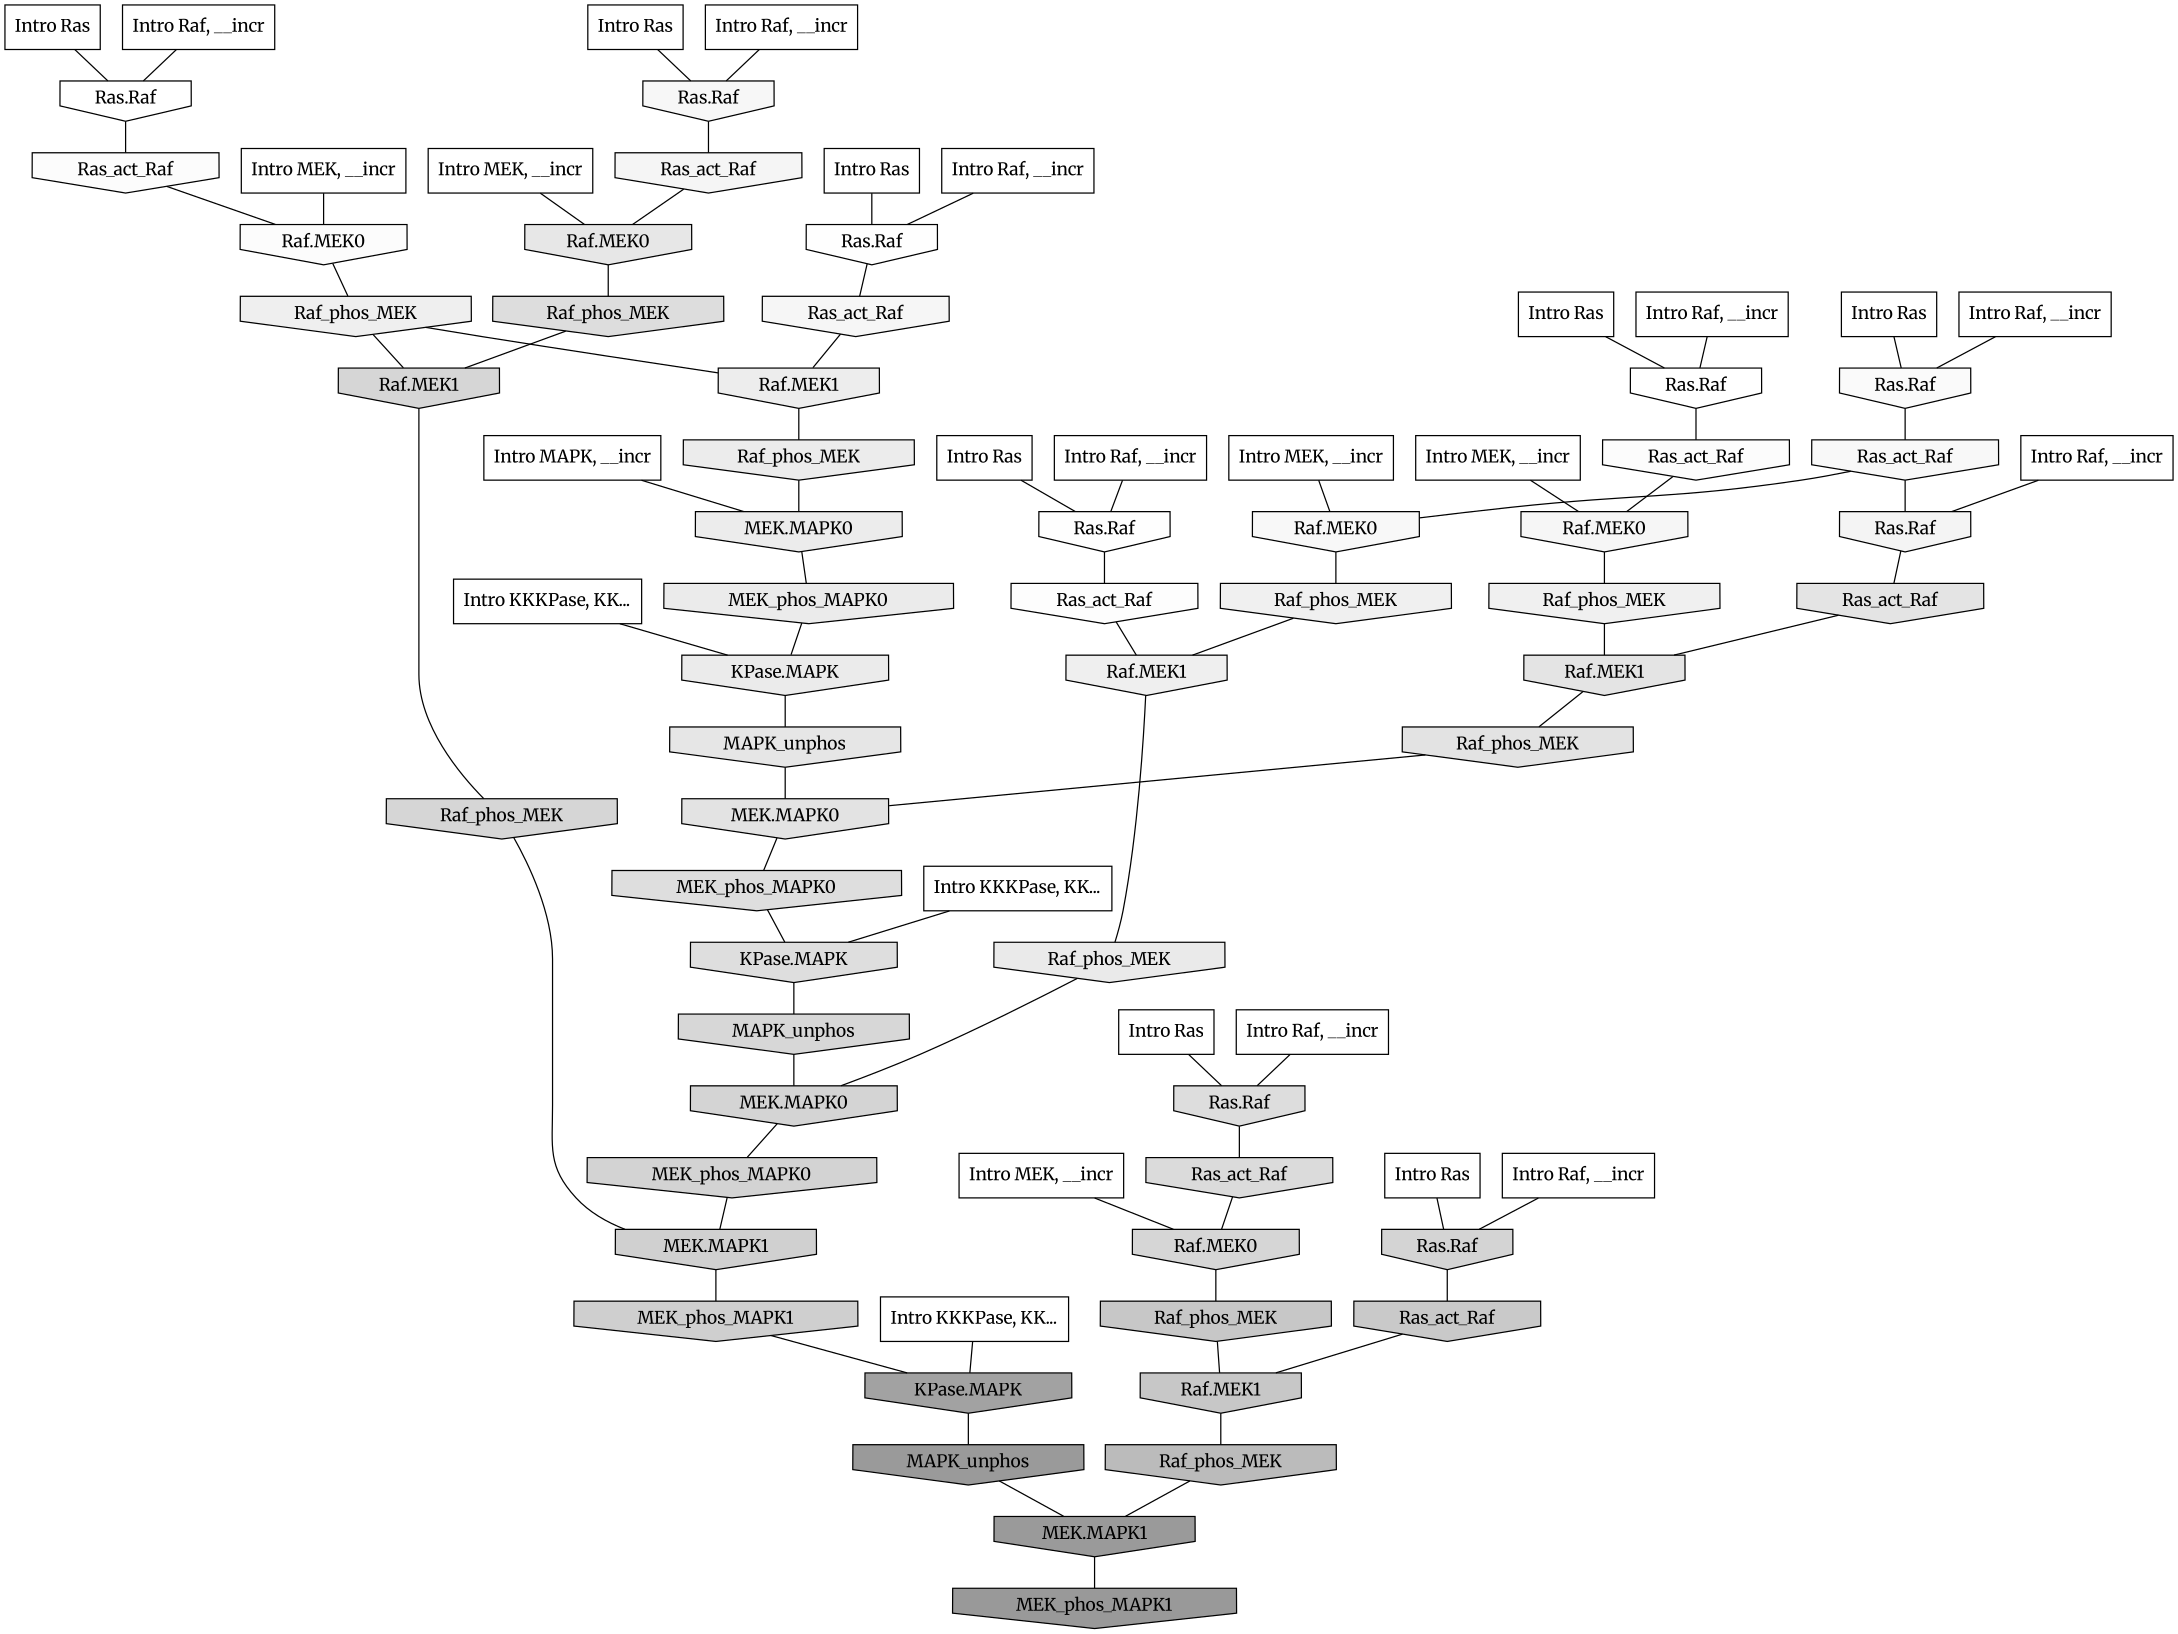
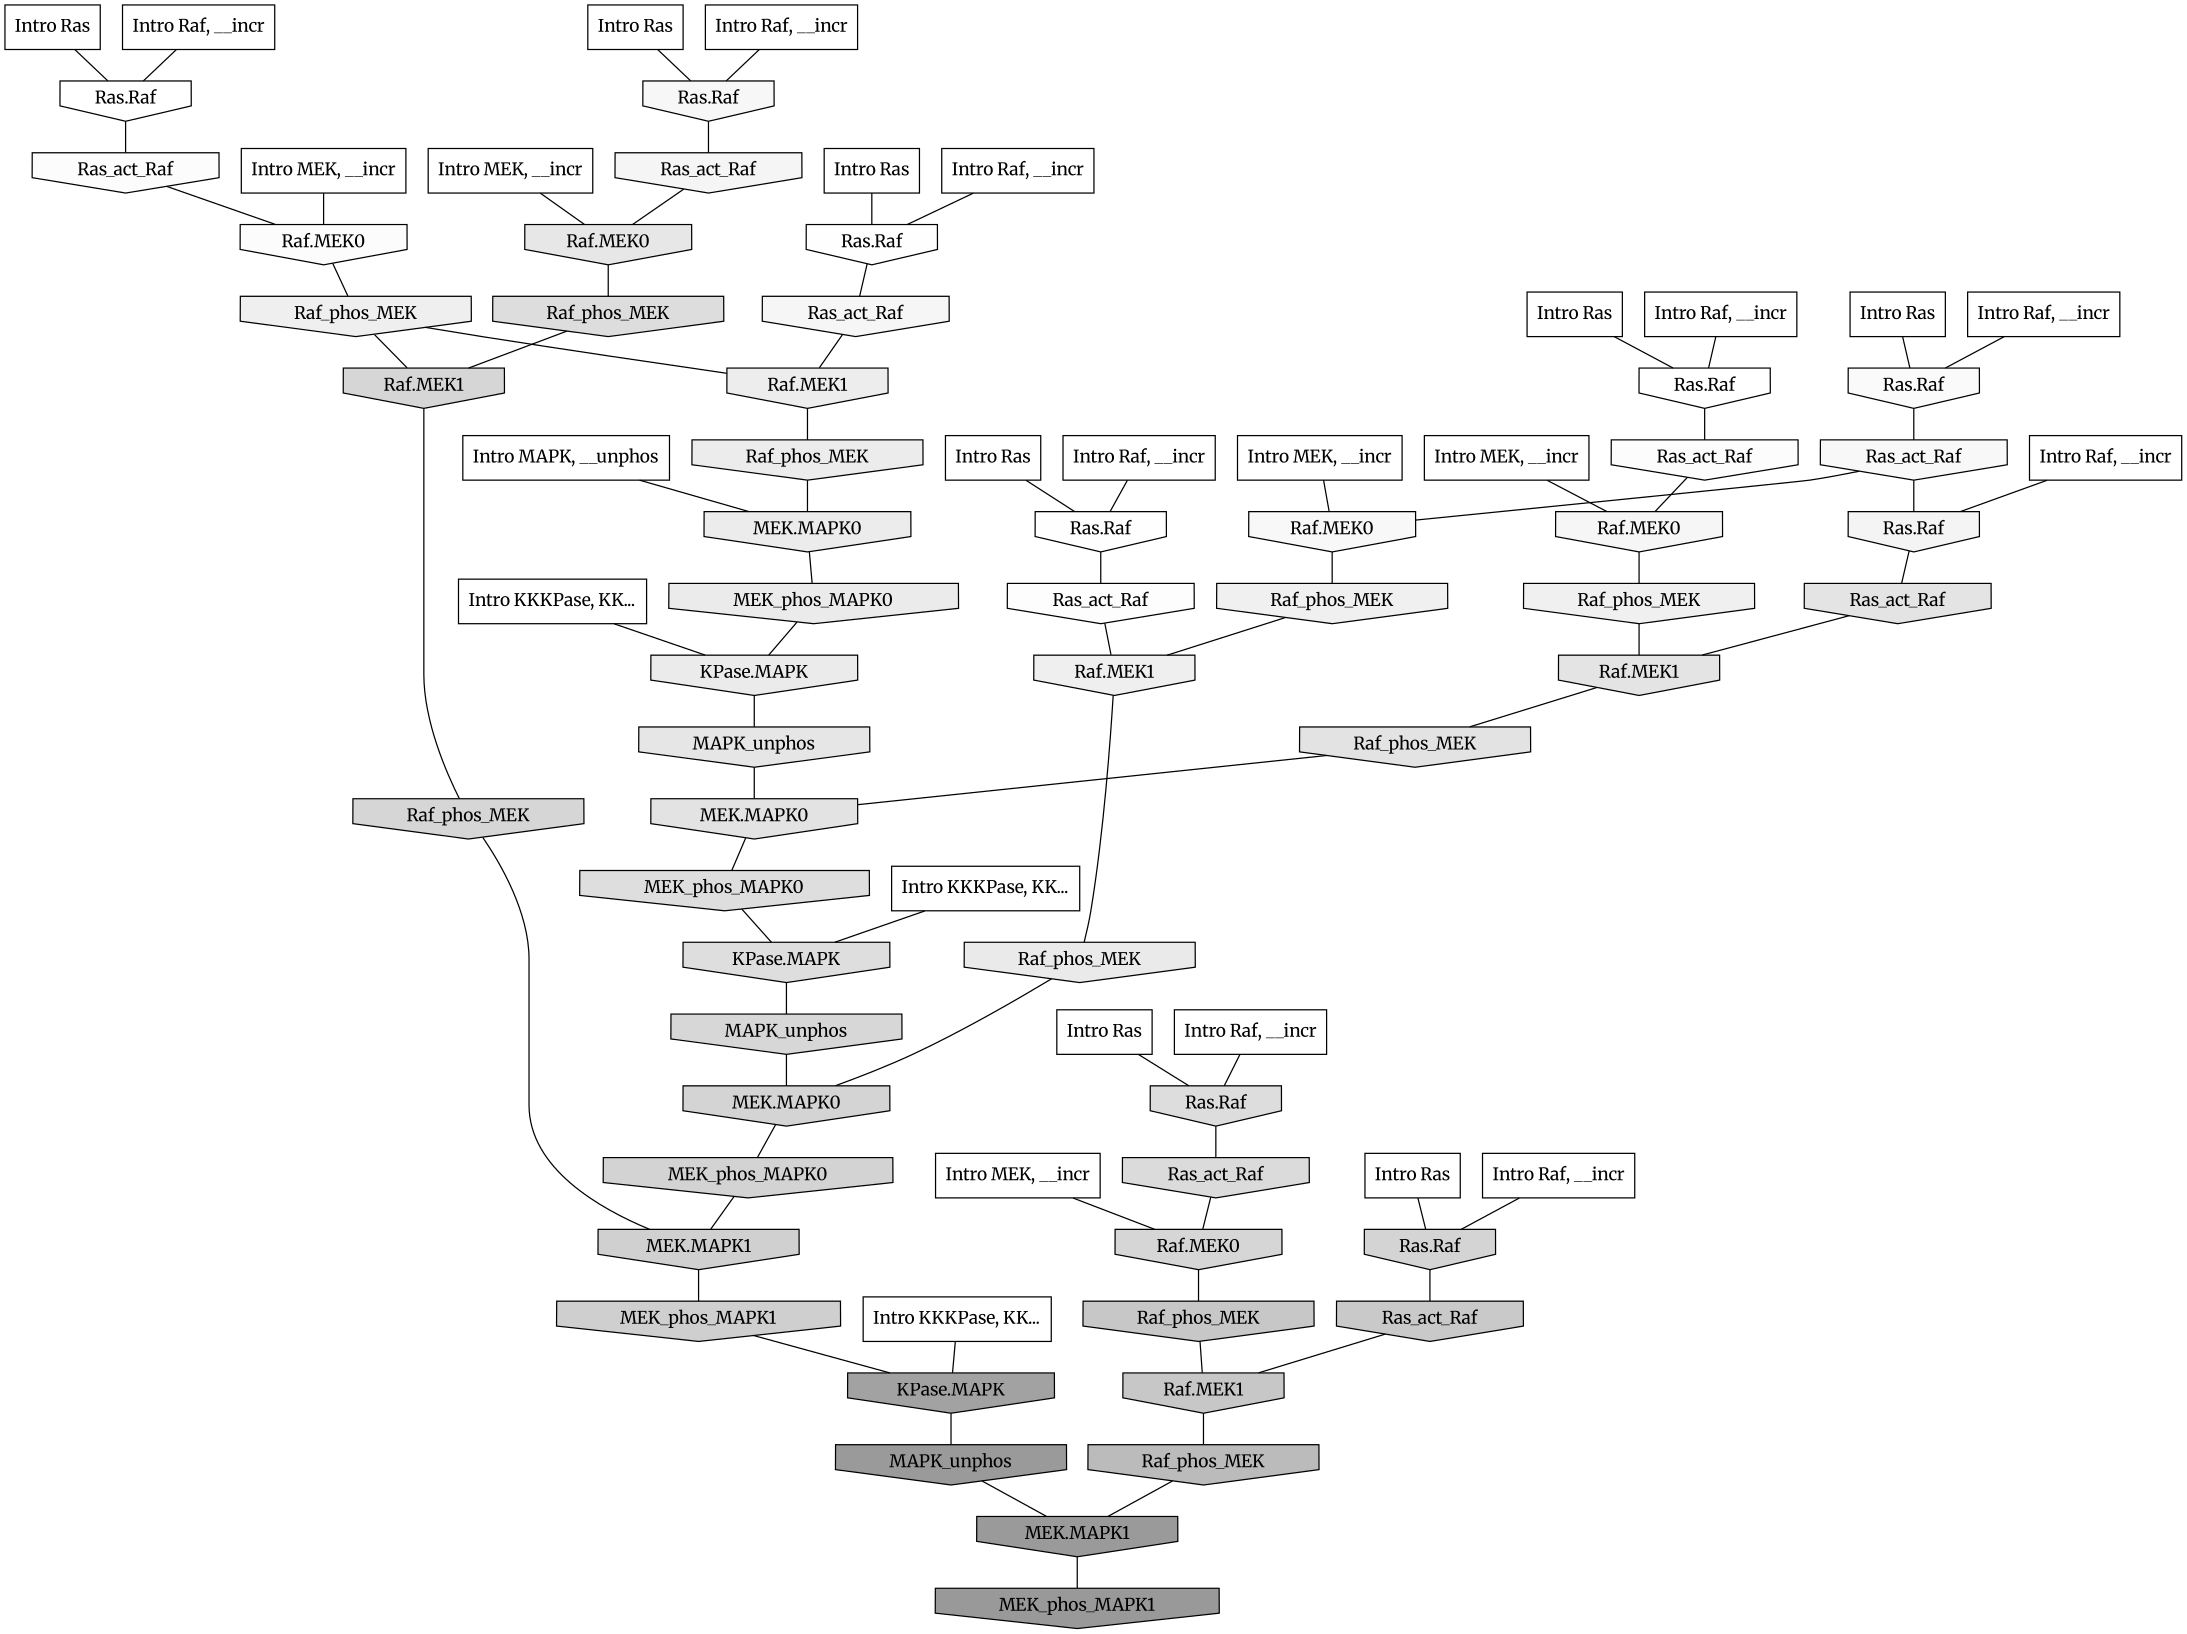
(572, 458) -> (566, 458)
